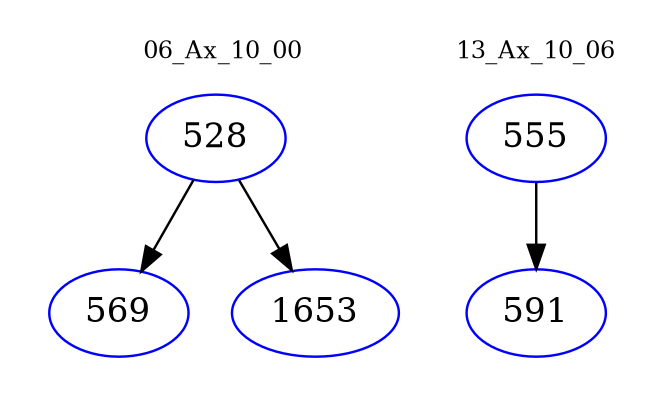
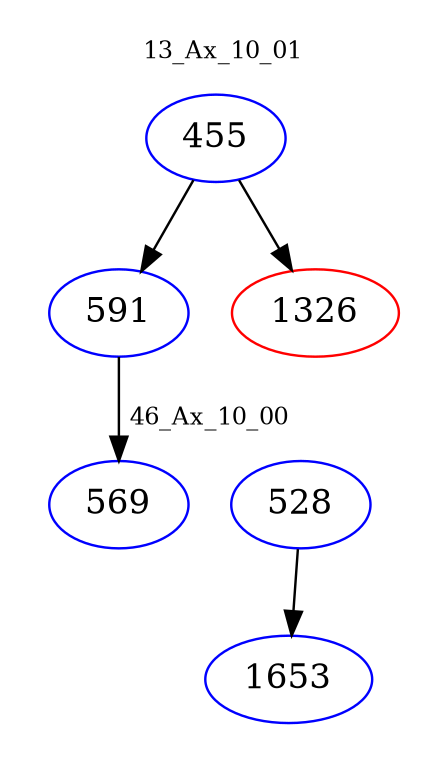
(223, 52) -> (210, 419)
(536, 52) -> (223, 52)
(536, 138) -> (216, 138)
(173, 215) -> (119, 410)
none -> (315, 313)
